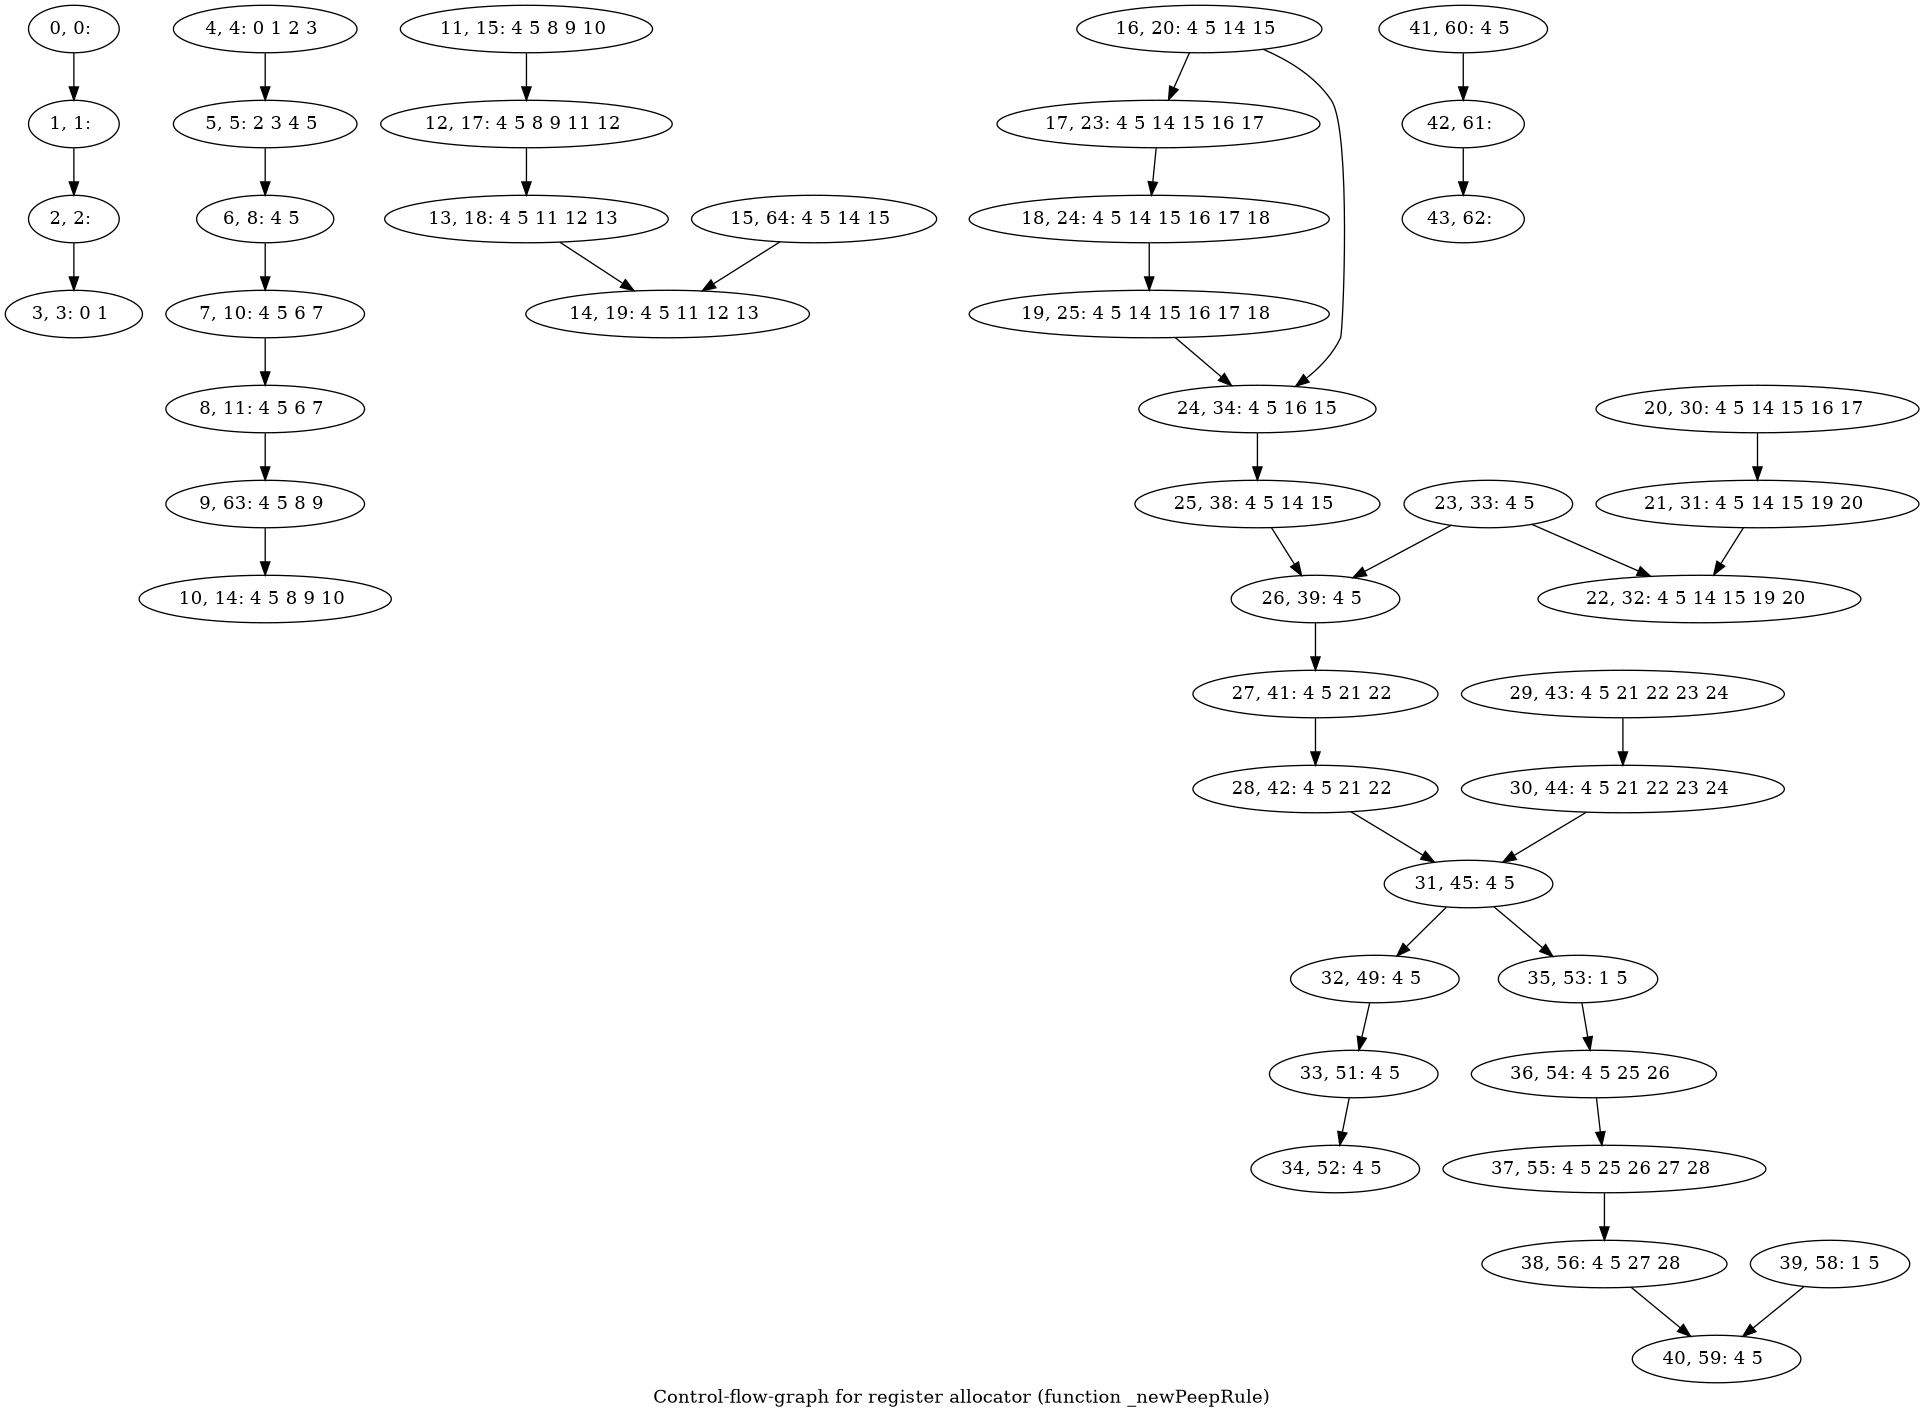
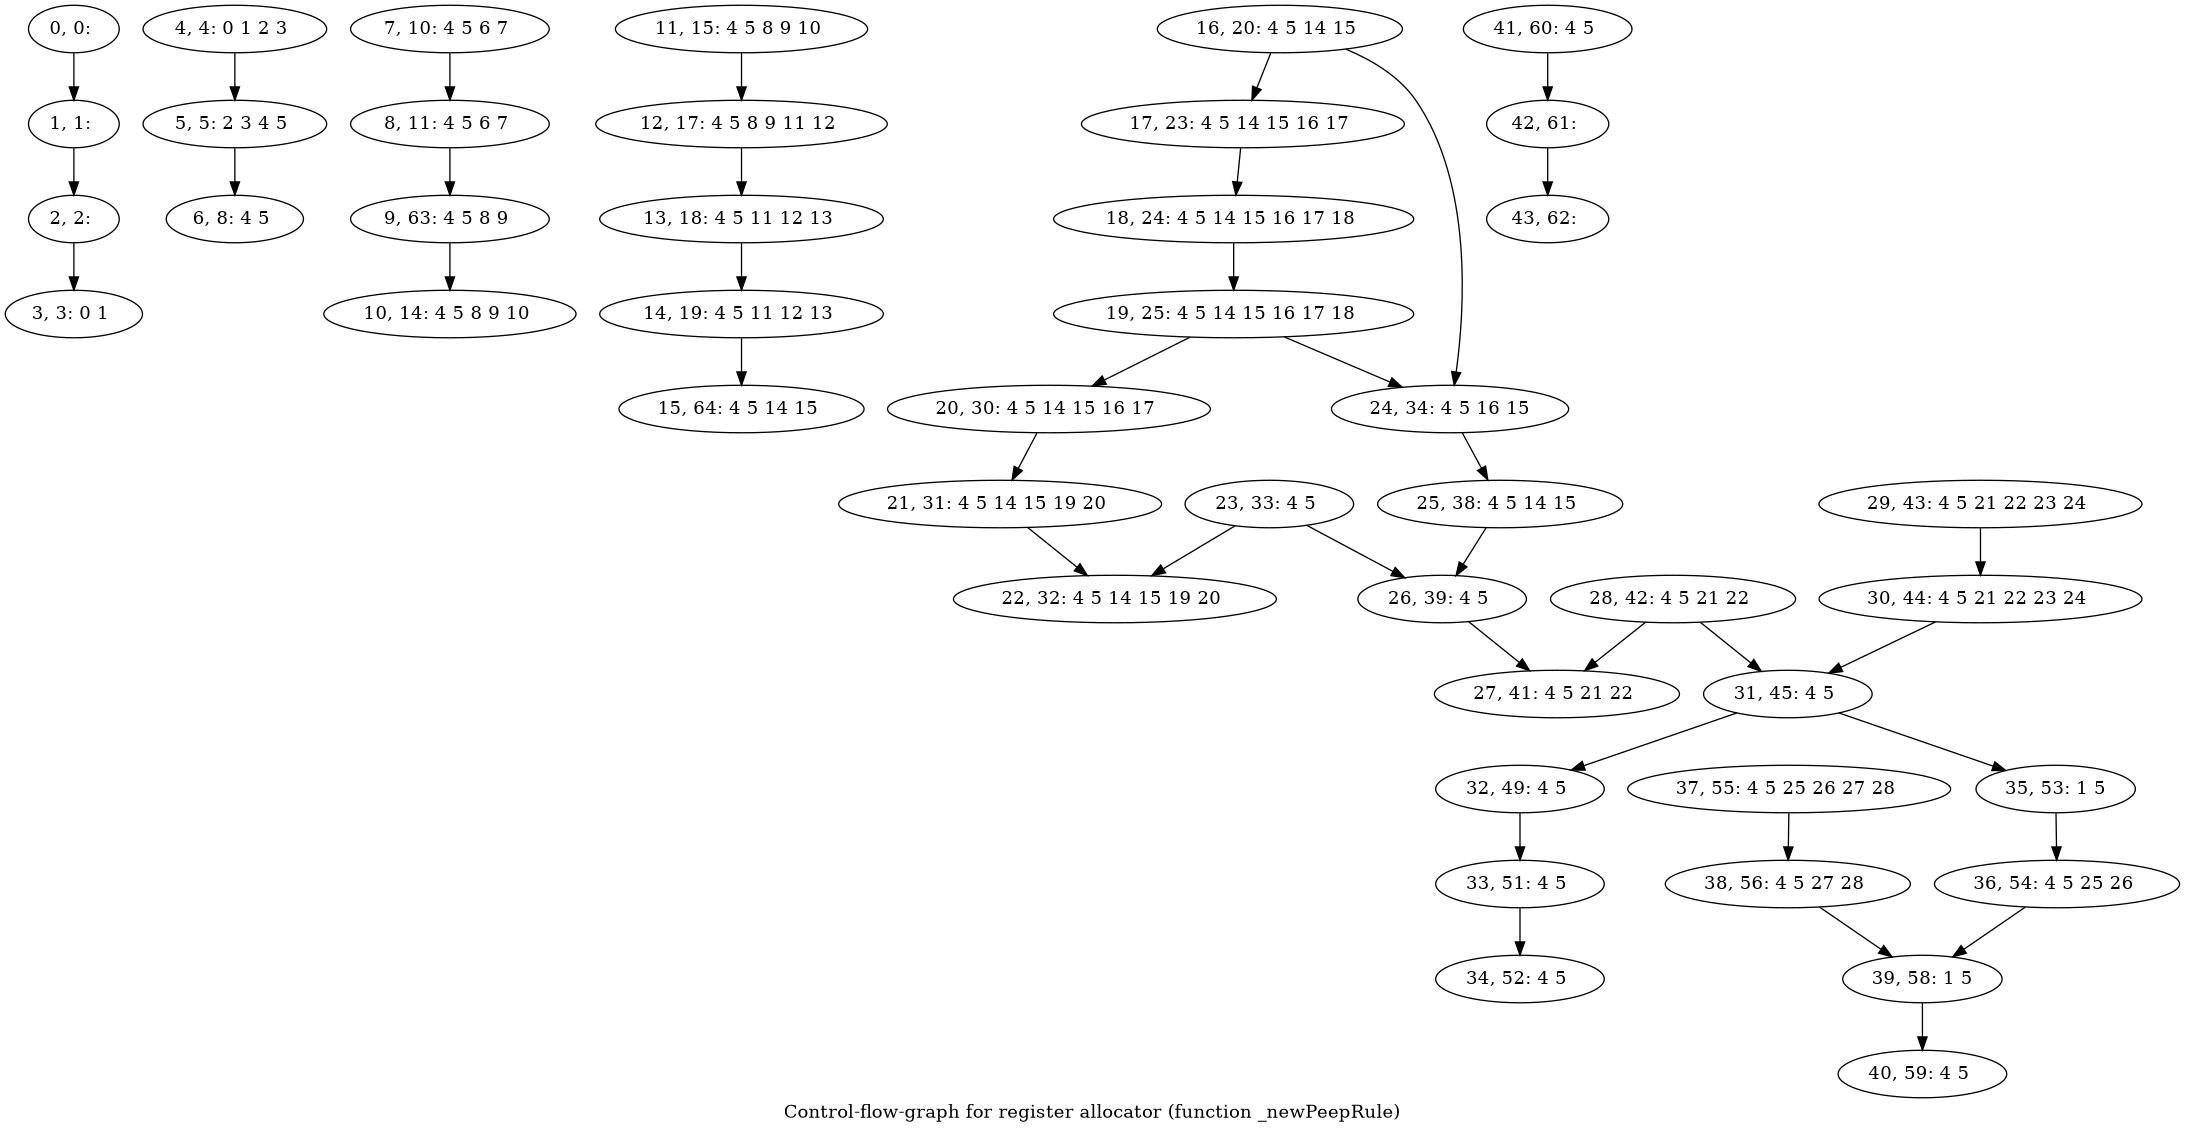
(265, 260) -> none
(747, 263) -> (742, 355)
none -> (1147, 359)
(1315, 735) -> (1620, 642)
(1598, 1115) -> (1995, 928)
(1656, 1307) -> (1850, 928)
